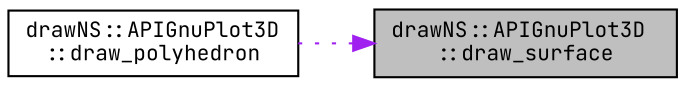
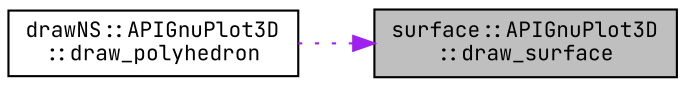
(526, 43) -> (526, 43)
